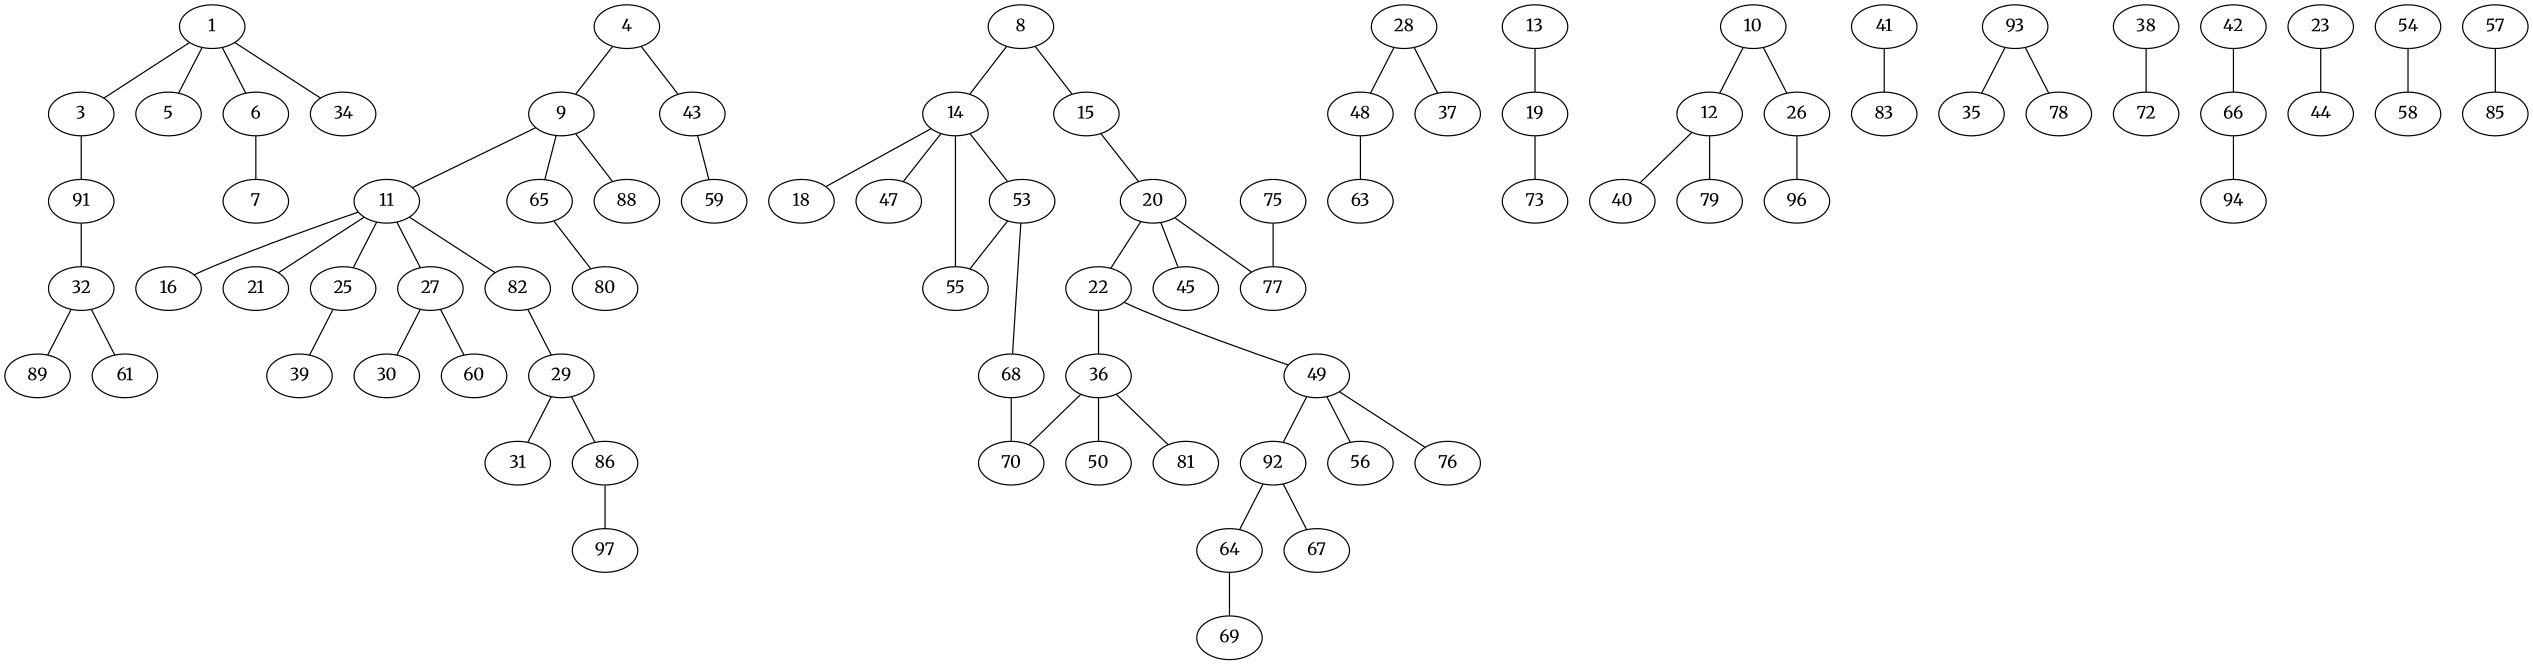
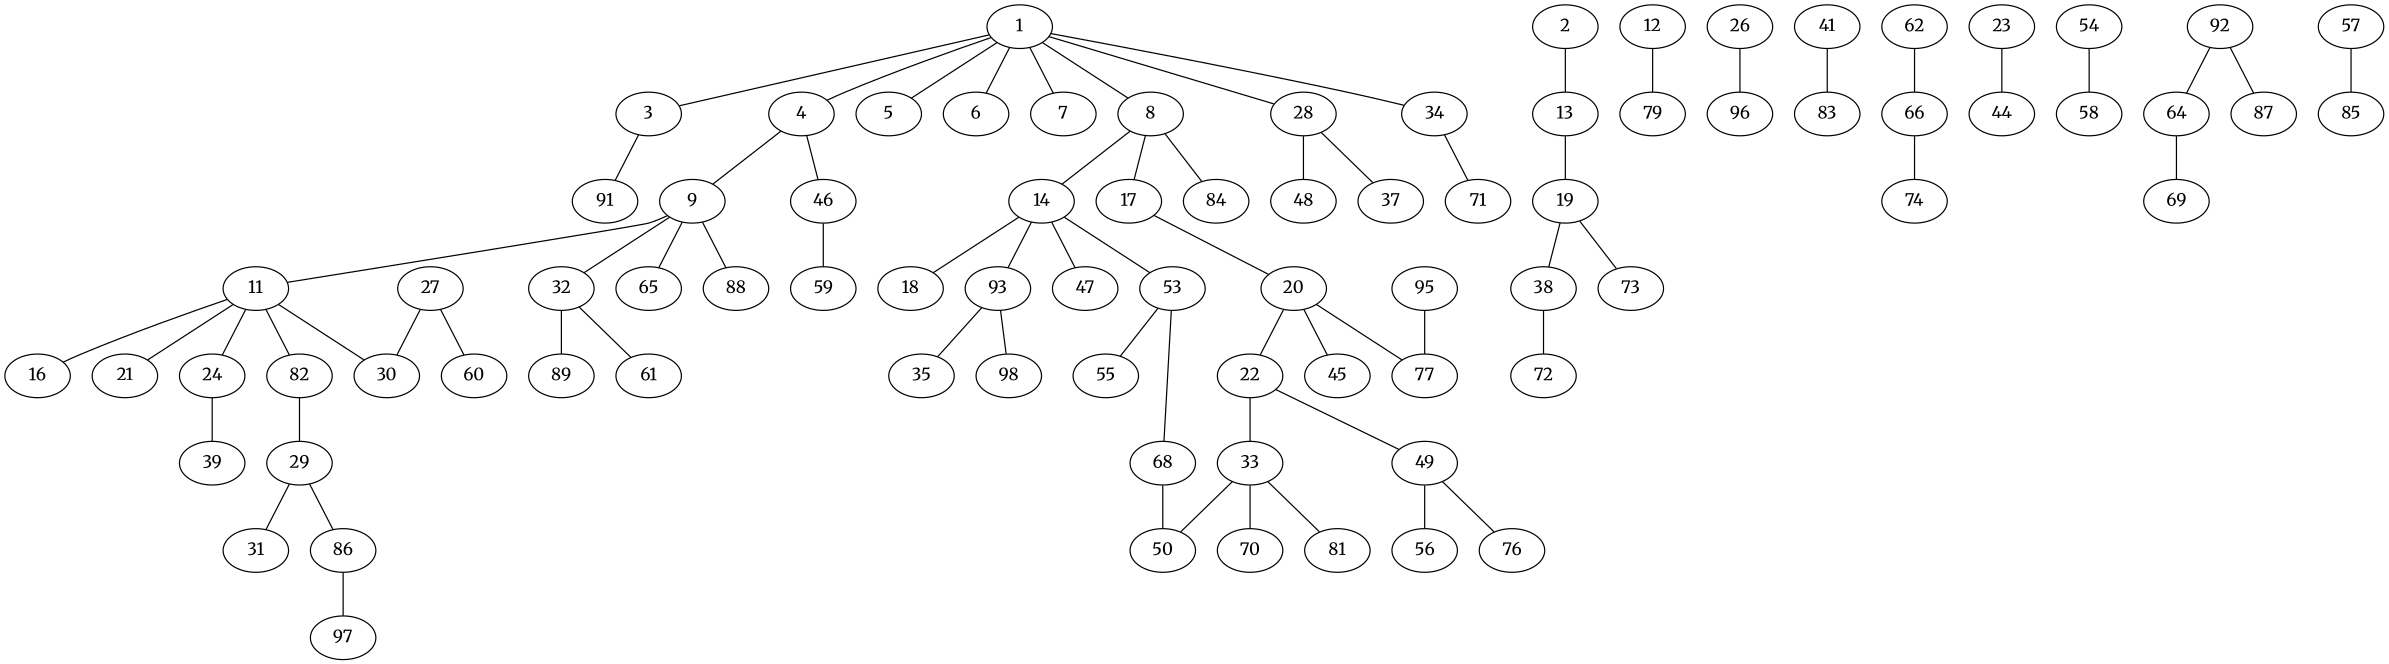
none -> (1565, 27)
(1753, 27) -> none
(2233, 27) -> (1915, 27)
none -> (908, 67)
none -> (1085, 70)
none -> (1161, 70)
(692, 114) -> (823, 201)
(1086, 114) -> (1129, 201)
(2059, 114) -> (1009, 376)
(256, 158) -> (1042, 70)
(955, 201) -> (1020, 245)
none -> (1216, 201)
(1273, 201) -> (1425, 289)
(1360, 201) -> none
none -> (1478, 201)
(1622, 201) -> none
(2233, 201) -> (1915, 201)
(81, 245) -> (627, 245)
(409, 245) -> (321, 332)
none -> (1554, 245)
(343, 289) -> (212, 376)
(605, 289) -> none
(1099, 376) -> (1250, 463)
(1011, 420) -> (1163, 507)
(1295, 420) -> none
(1317, 550) -> (2264, 114)
